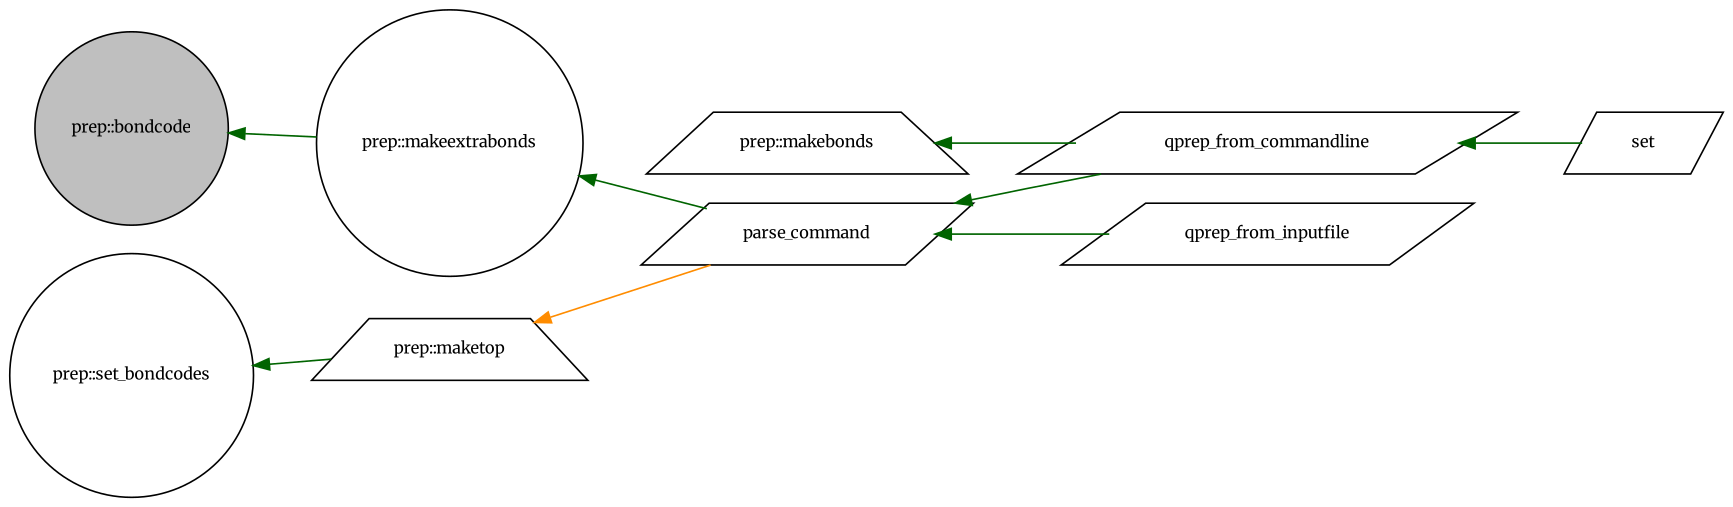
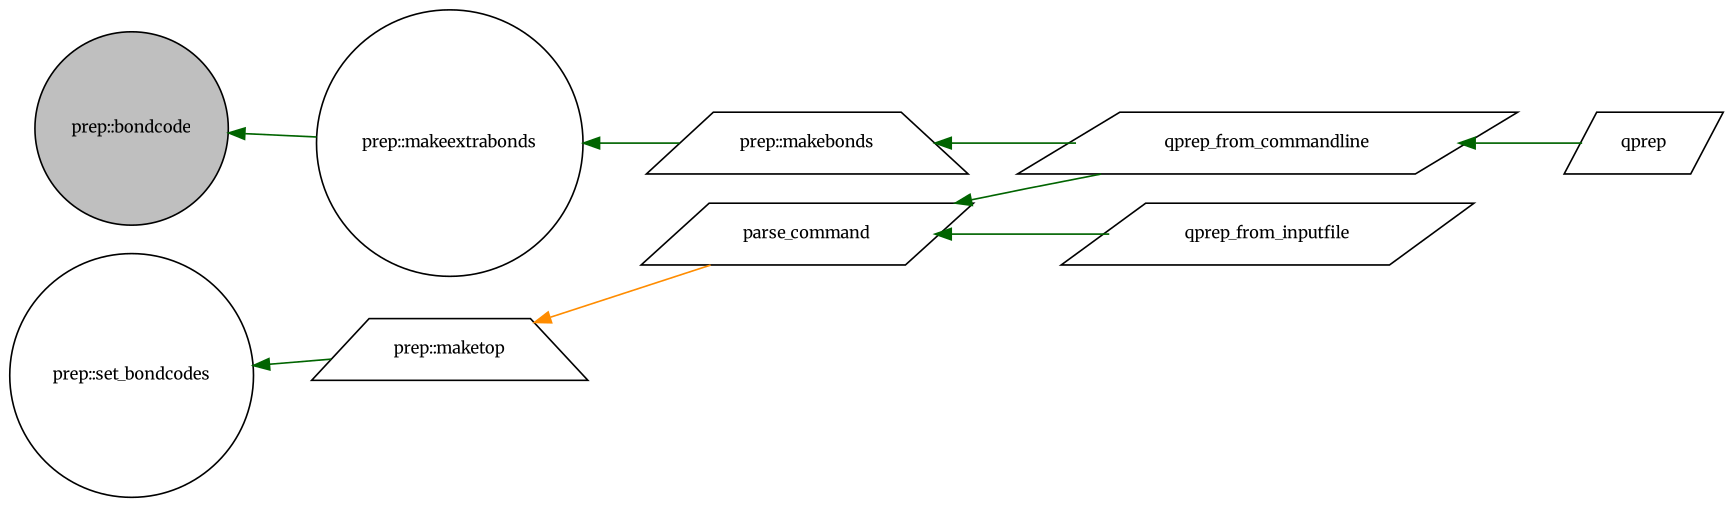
(1644, 143) -> (1644, 143)
(651, 194) -> (640, 143)
